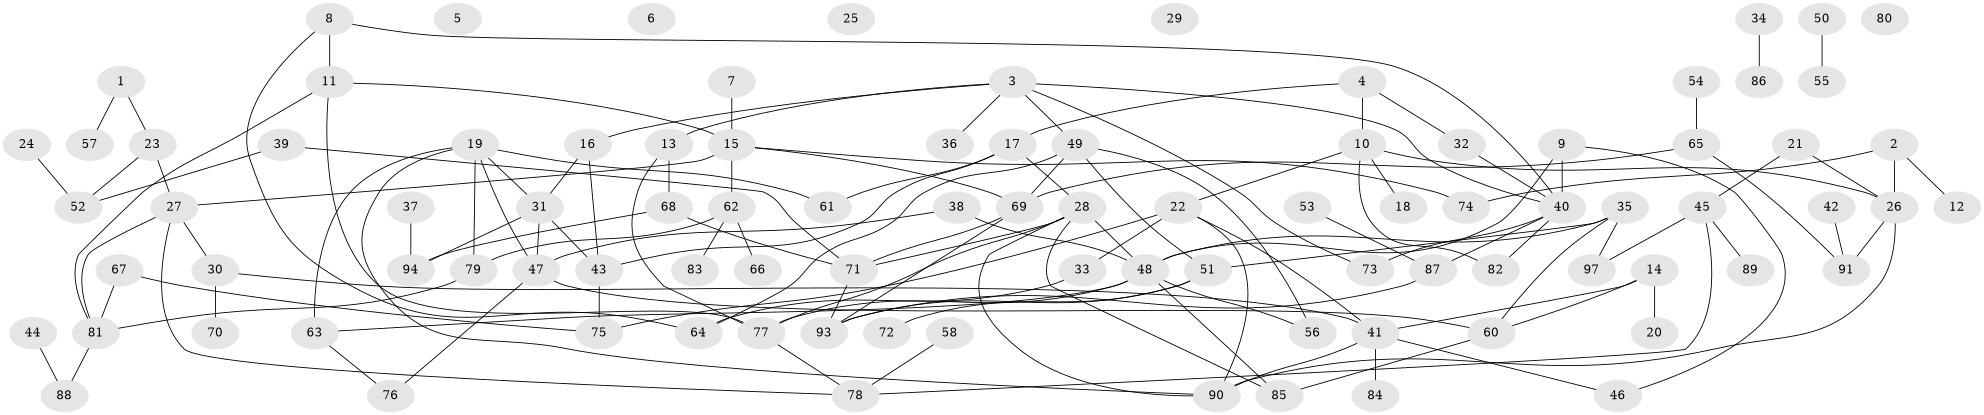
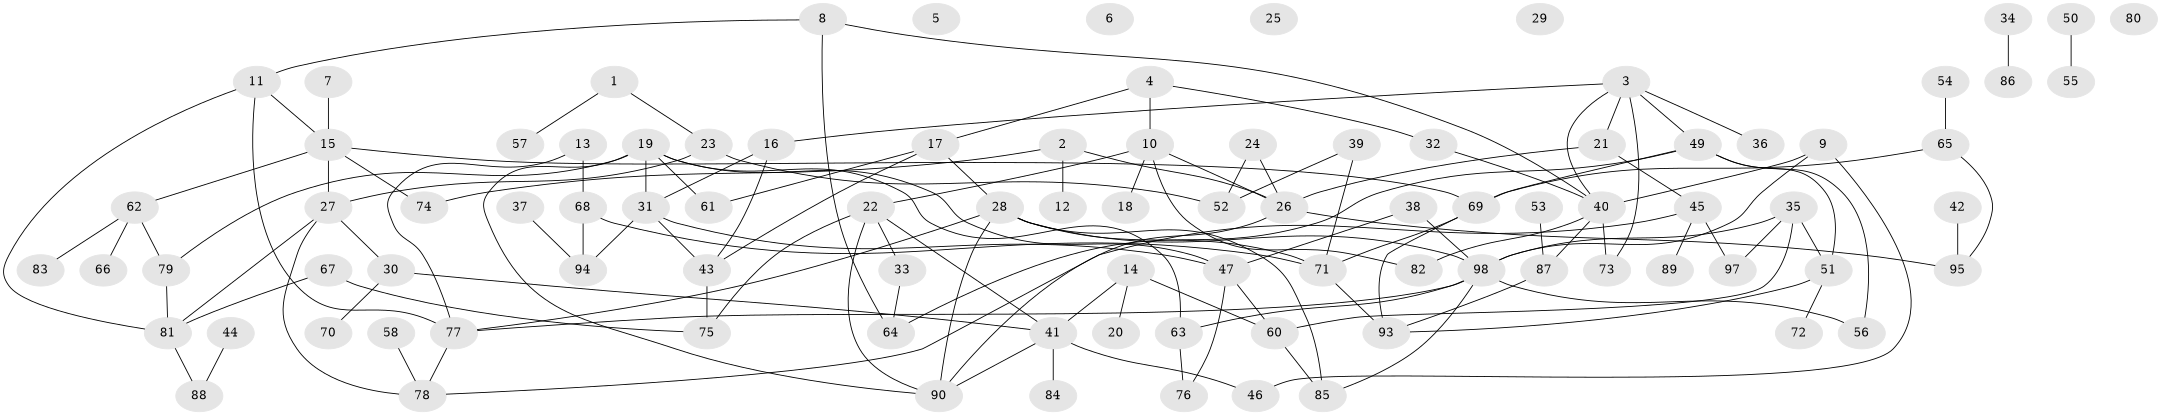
(761, 114) -> (1614, 113)
none -> (1269, 176)
(1145, 270) -> (1481, 270)
(1846, 270) -> (1958, 270)
